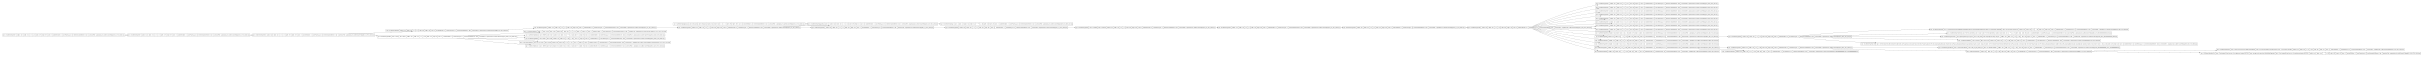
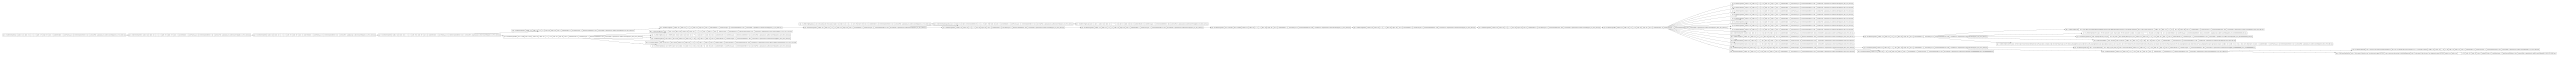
(839, 24) -> (970, 24)
none -> (64, 35)
